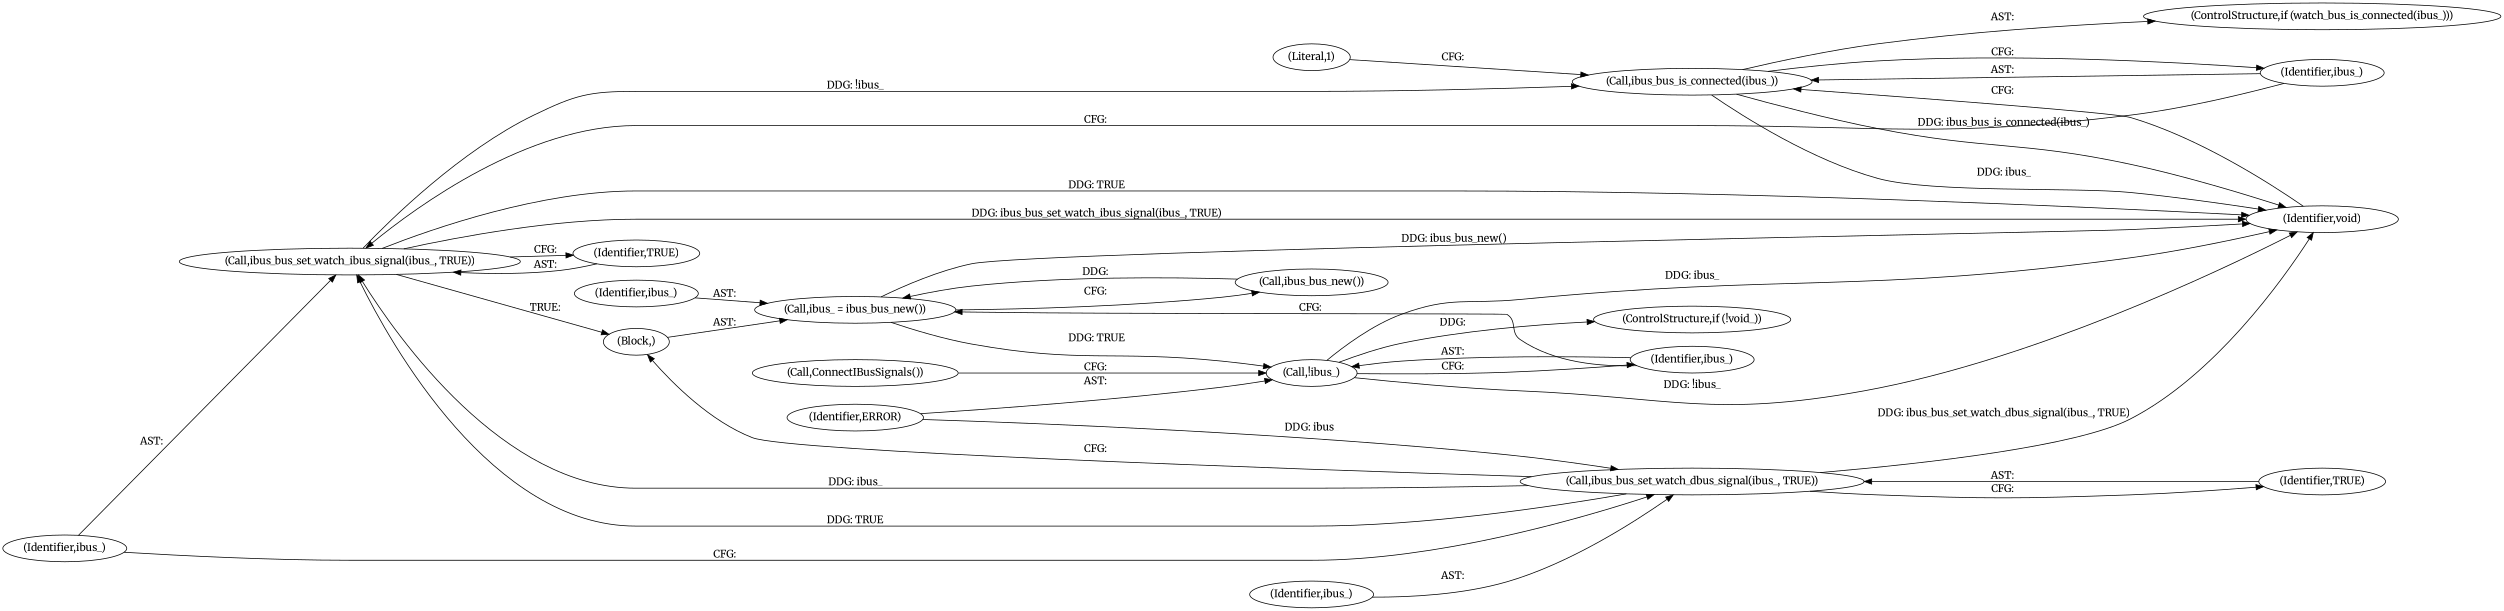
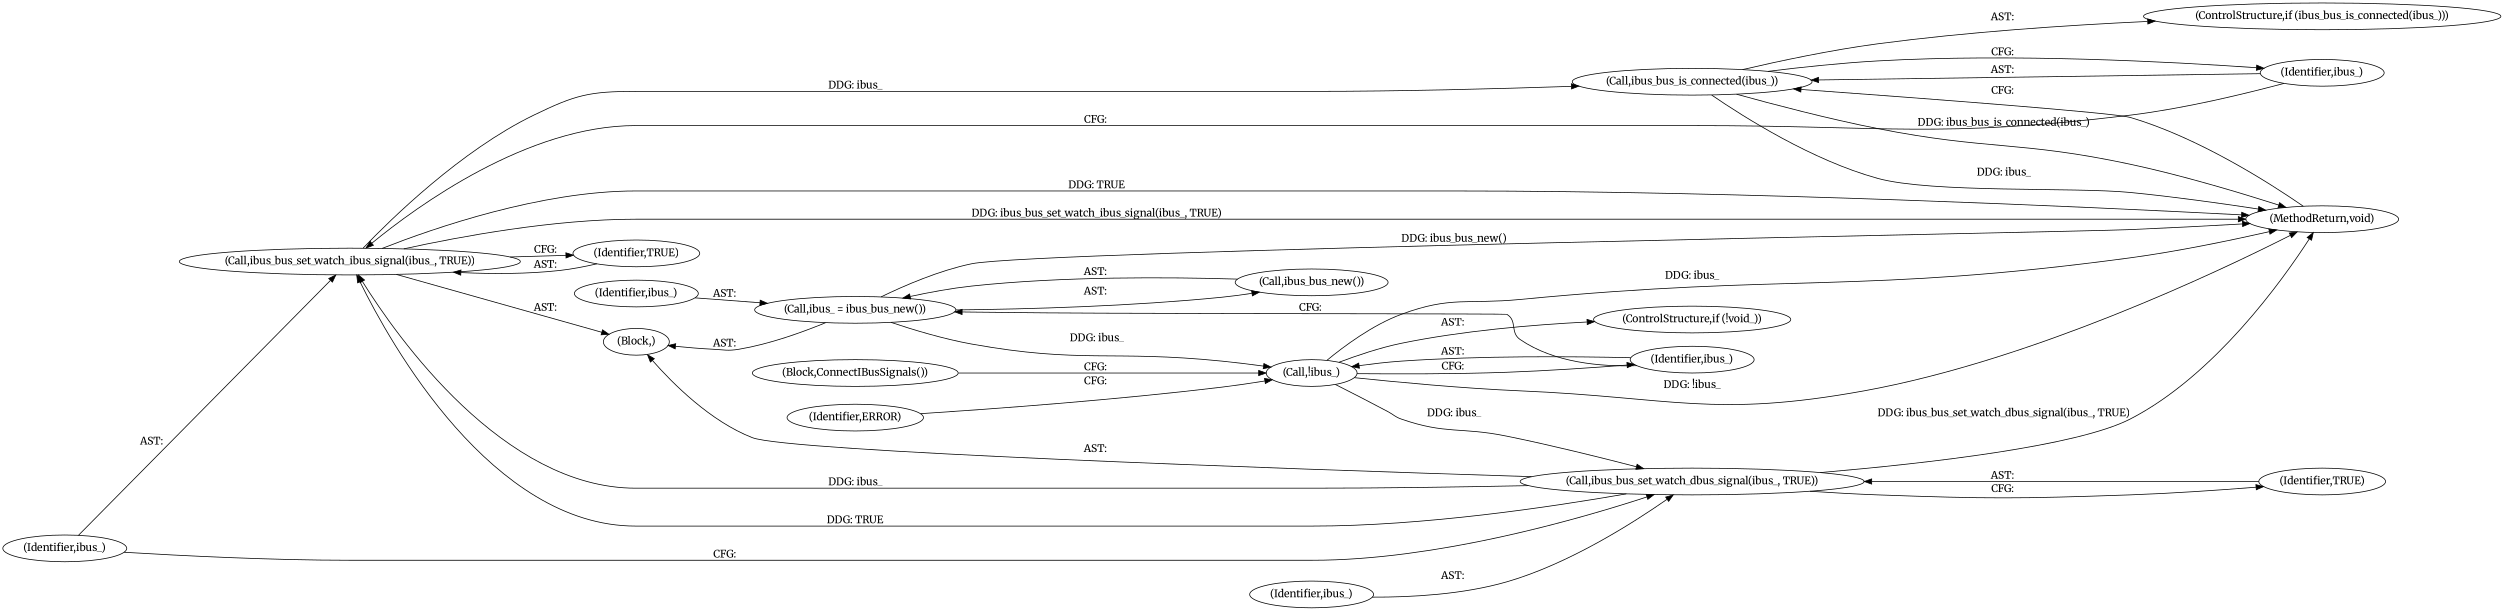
(2322, 16) -> (2322, 16)
(1312, 57) -> none
(855, 86) -> (855, 86)
(2322, 219) -> (2322, 219)
(1097, 272) -> (1097, 272)
(1097, 292) -> (1097, 292)
(547, 308) -> (547, 308)
(1454, 323) -> (1454, 323)
(724, 329) -> (752, 347)
(1097, 338) -> (1097, 338)
(855, 373) -> (855, 373)
(1097, 382) -> (1097, 382)
(1267, 436) -> (1483, 432)
(1097, 449) -> (1097, 449)
